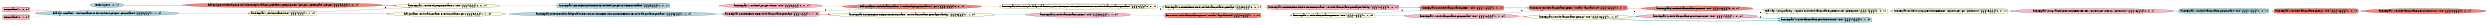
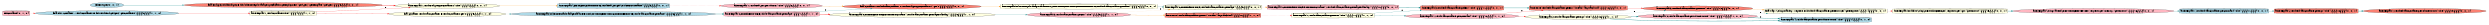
(16, 9) -> none
